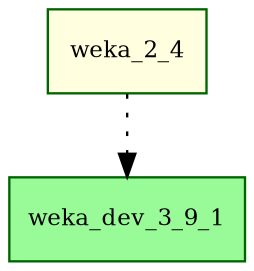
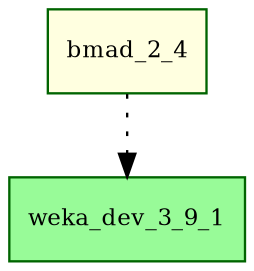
(127, 51) -> (127, 51)
